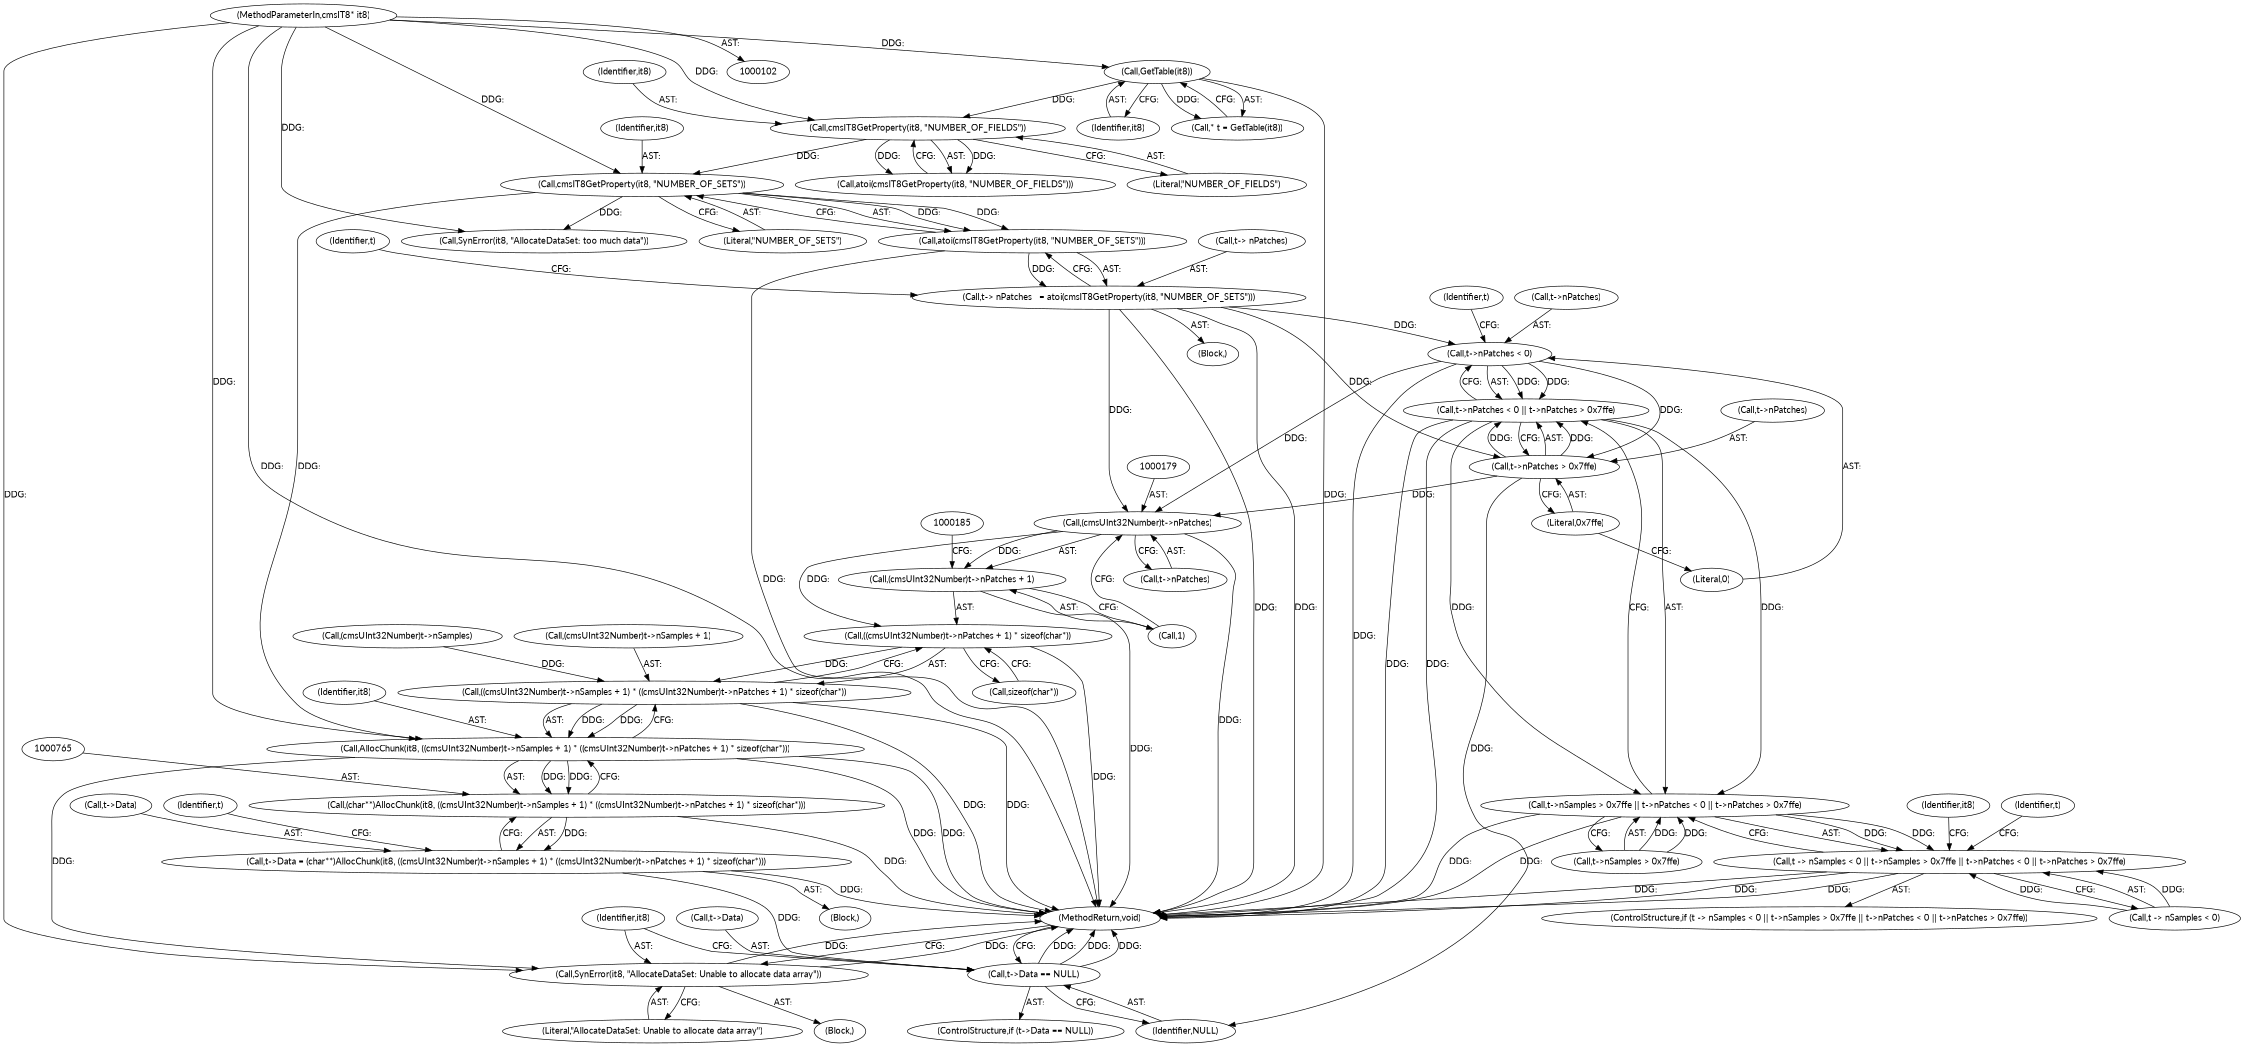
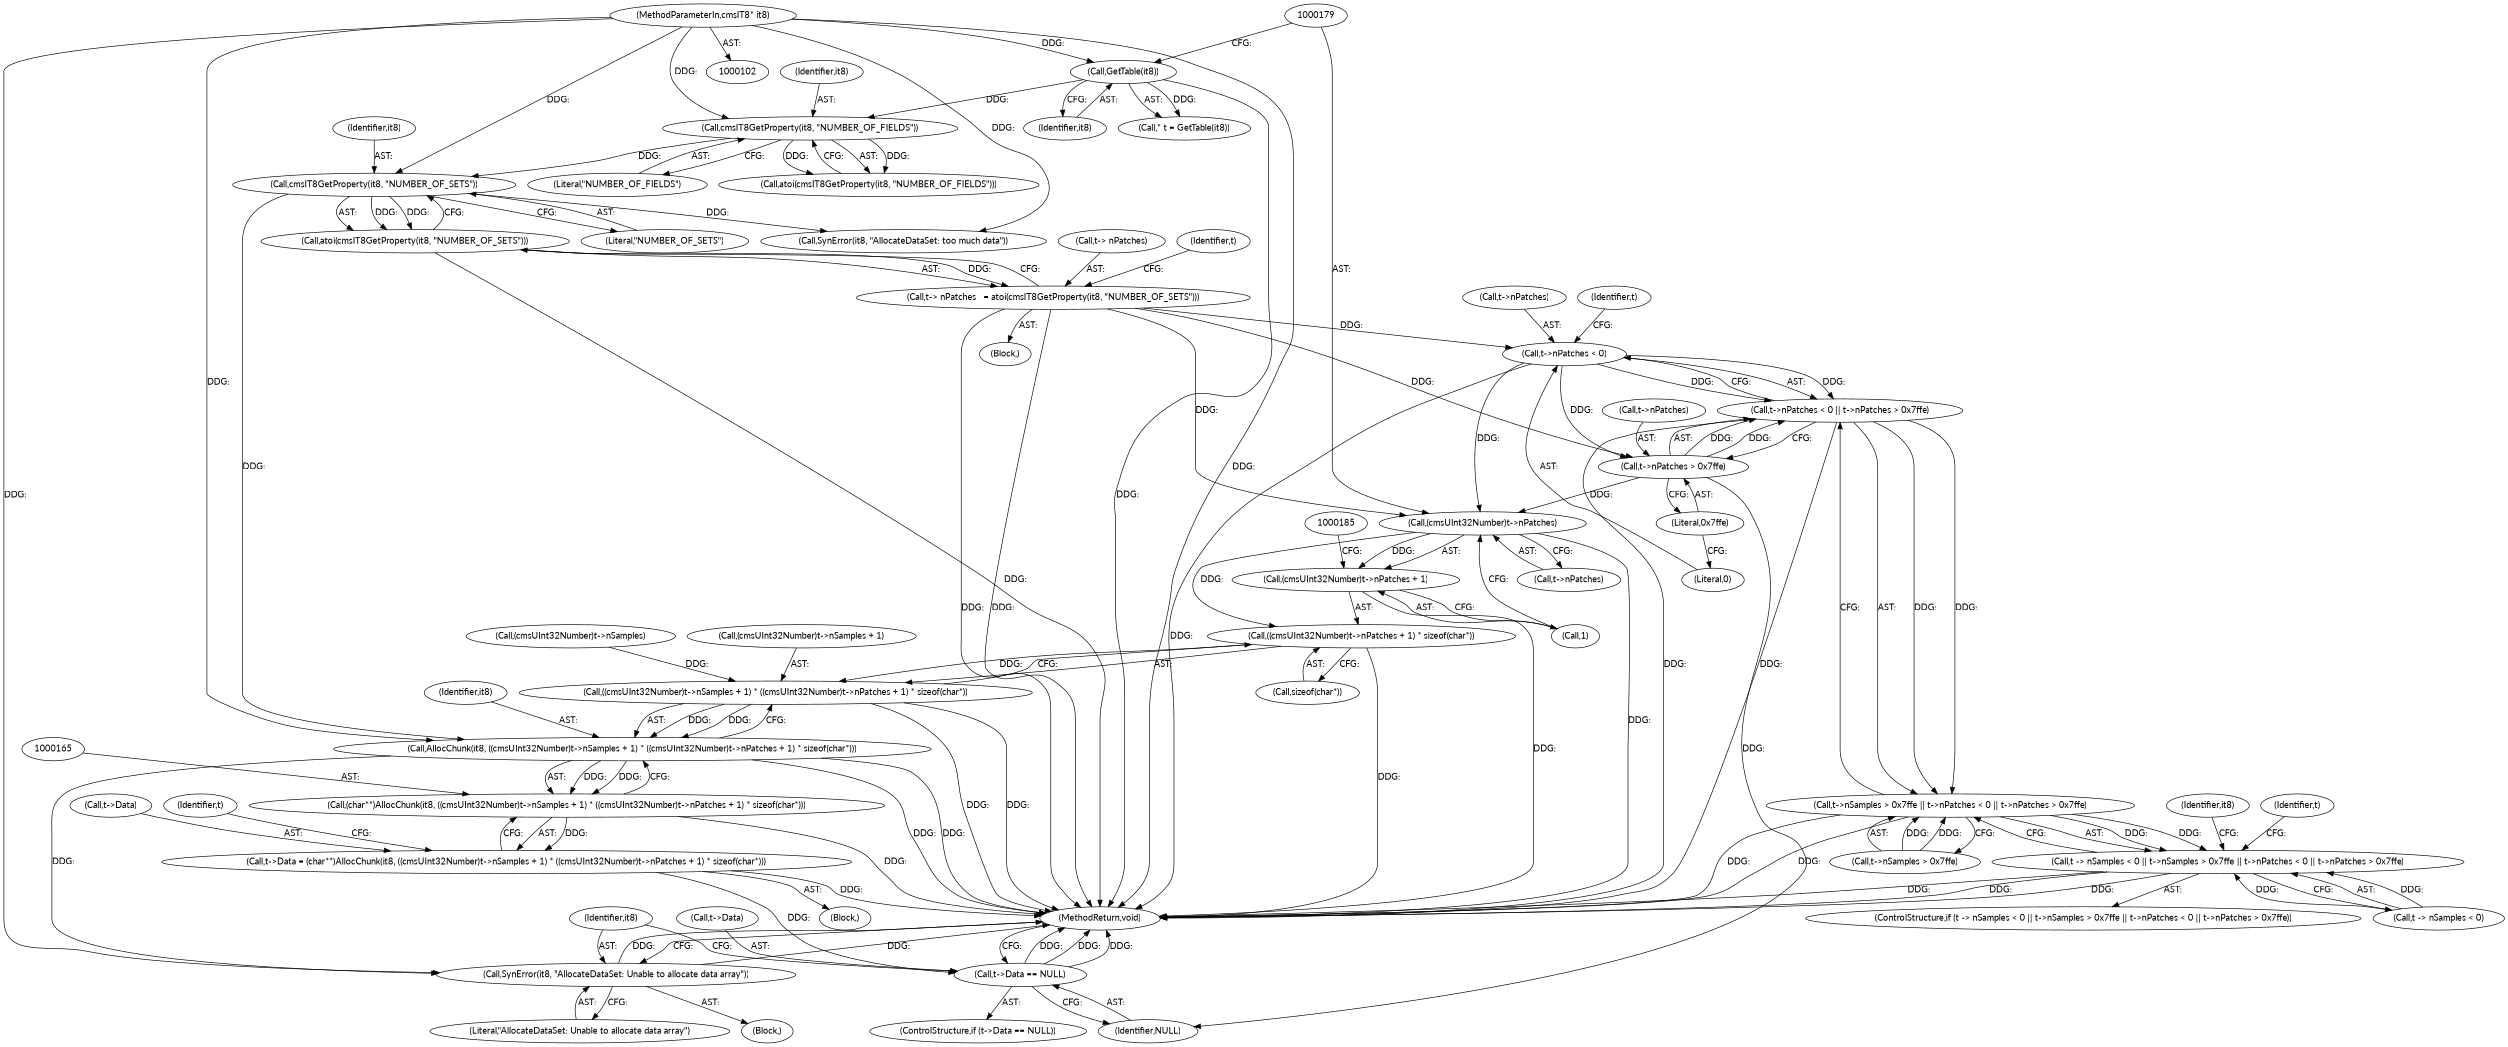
(1208, 99) -> (1226, 42)
(1023, 665) -> (1317, 665)
(53, 749) -> (53, 749)
